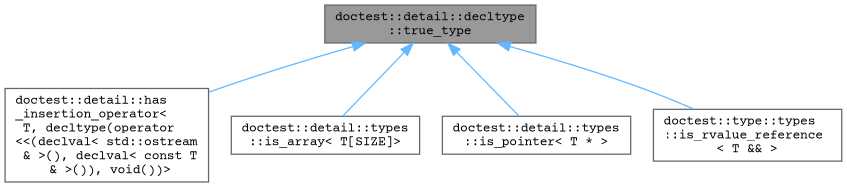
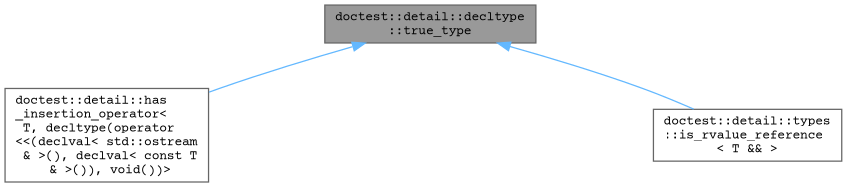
(325, 135) -> none
(537, 135) -> none
(748, 135) -> (748, 135)
